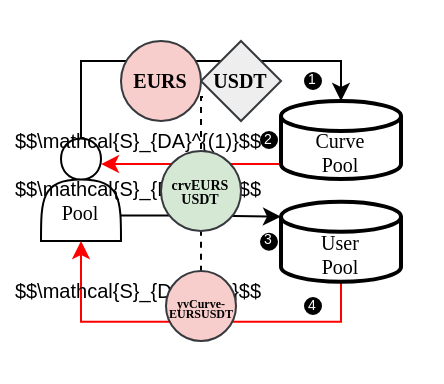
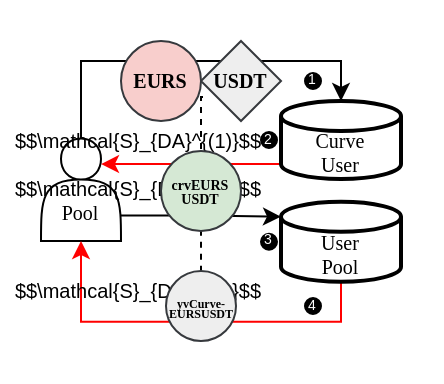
(341, 153) -> (341, 153)
(201, 306) -> (201, 306)
